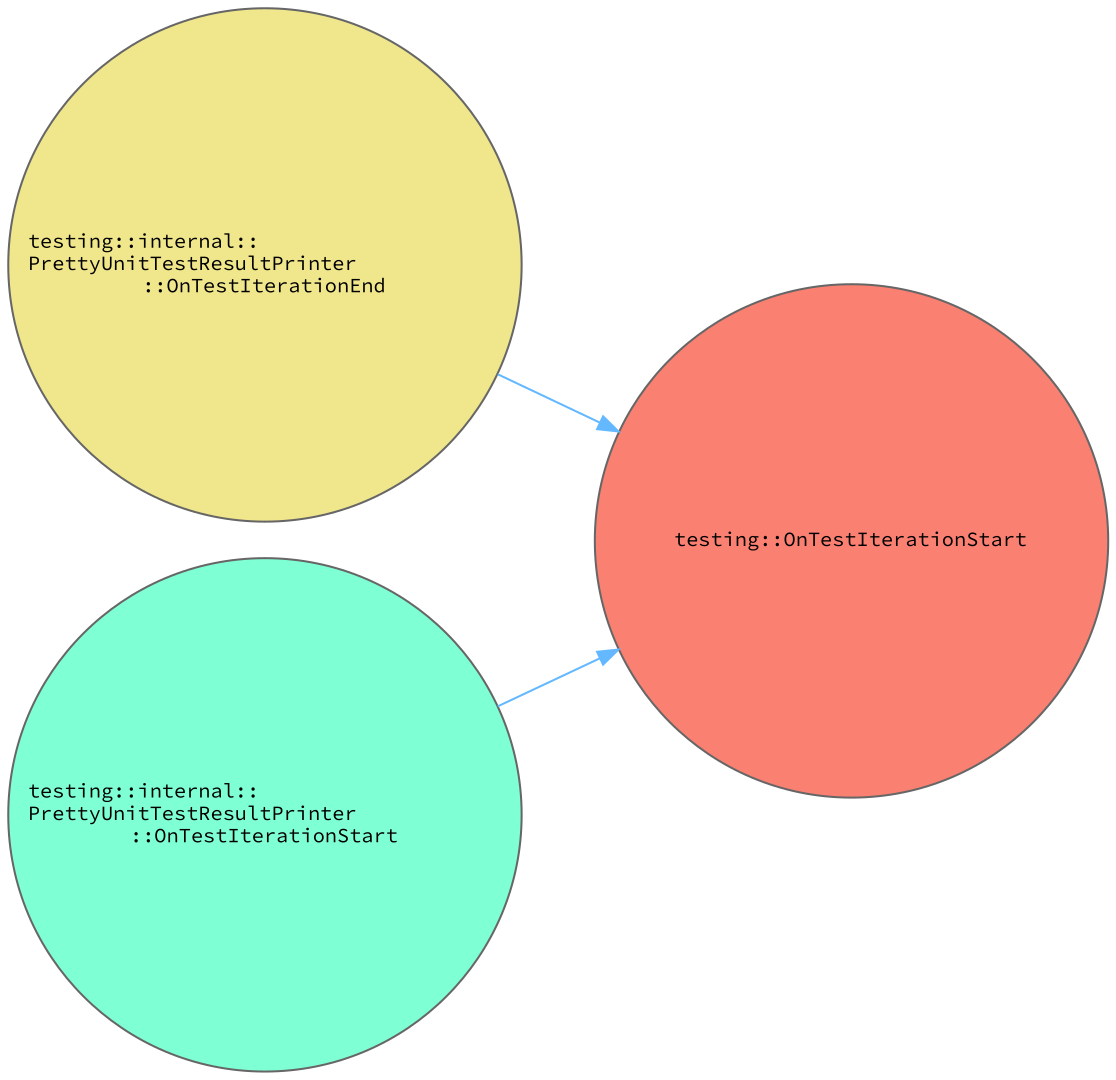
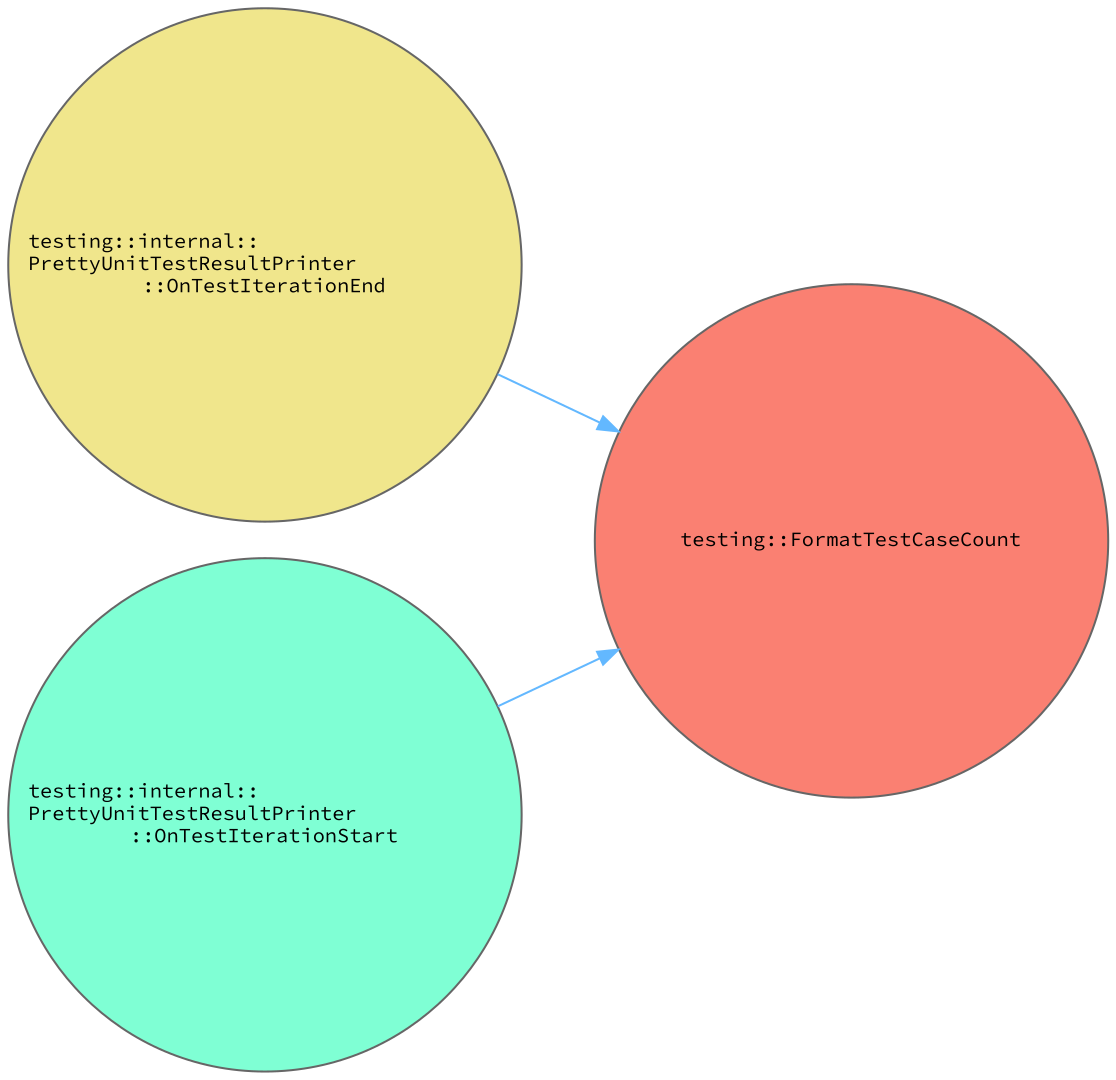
(852, 541) -> (852, 541)
